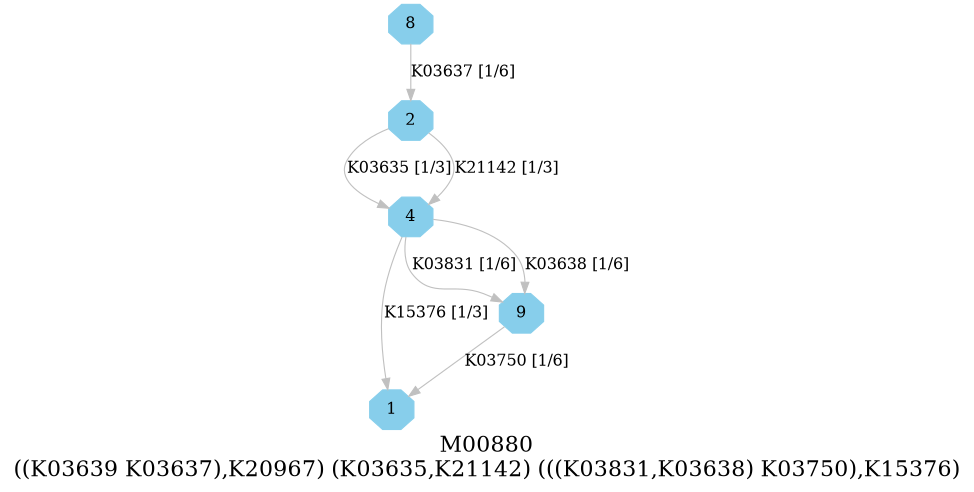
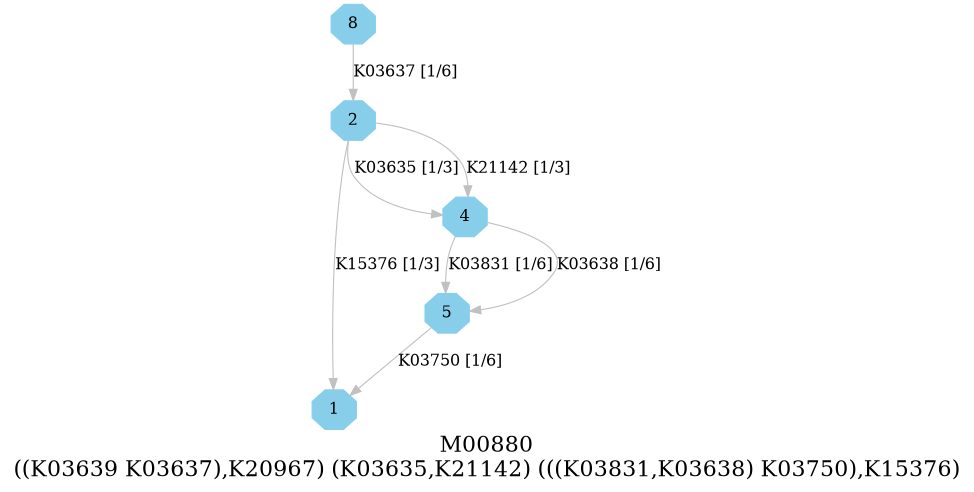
(382, 306) -> (335, 259)
(521, 313) -> (447, 313)
